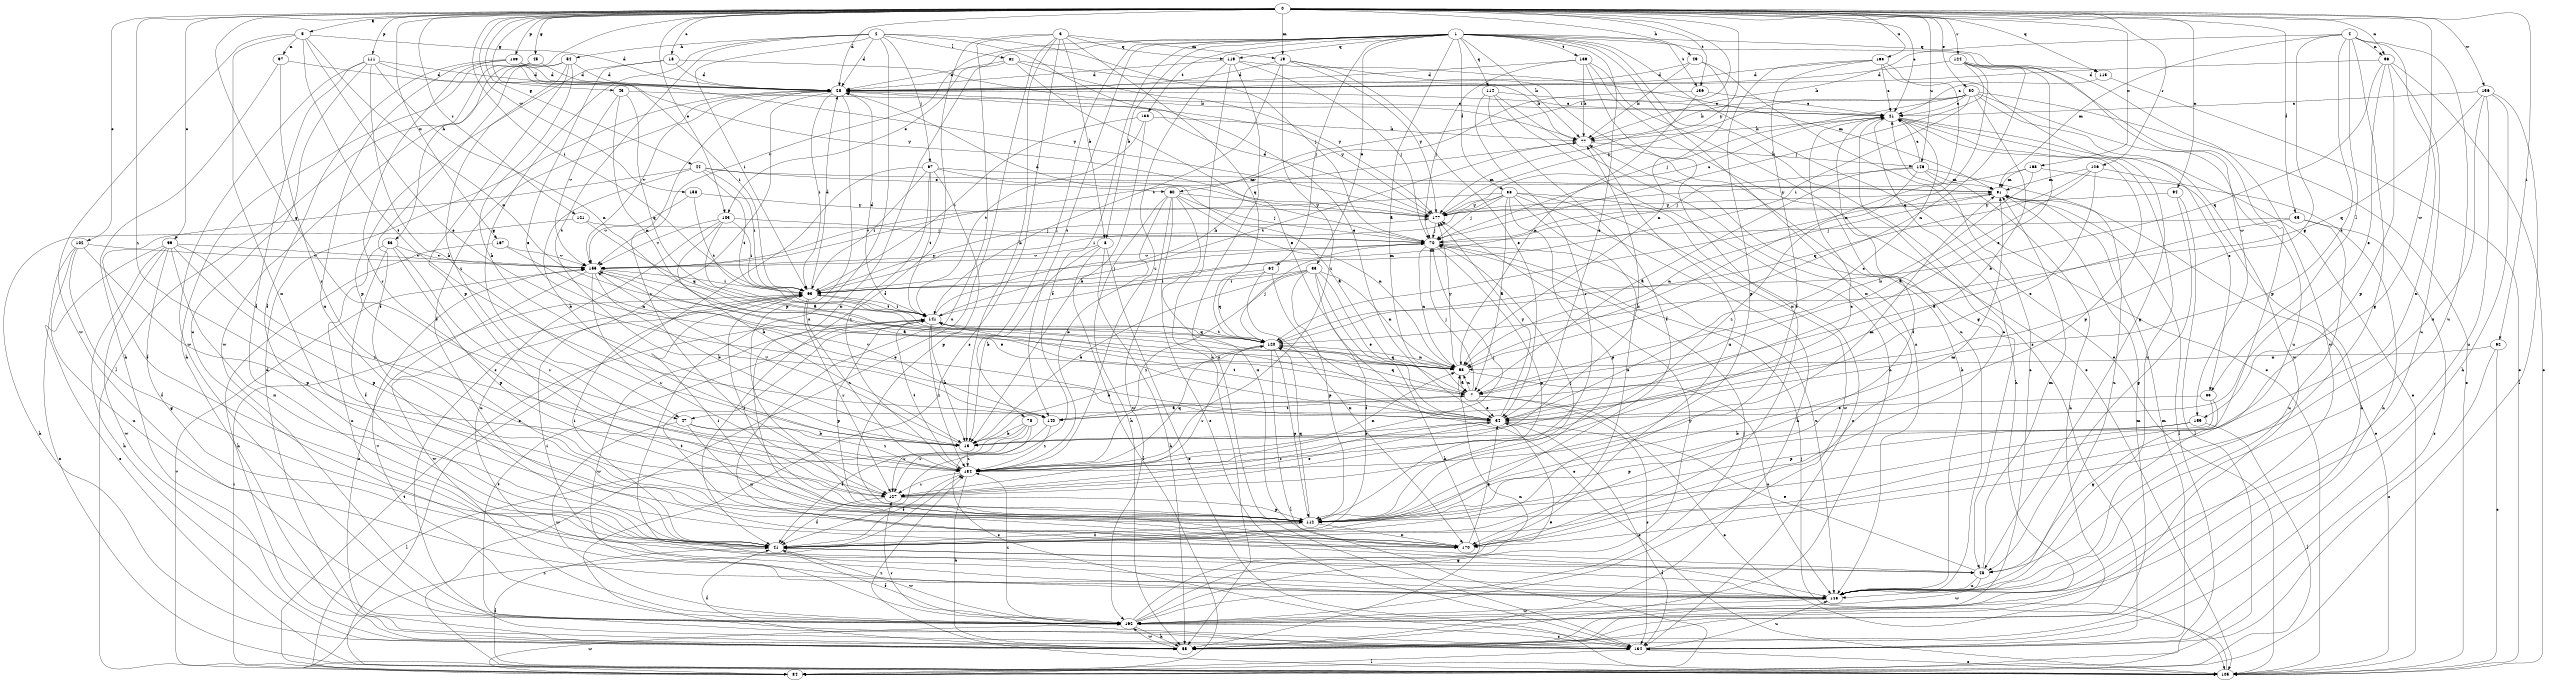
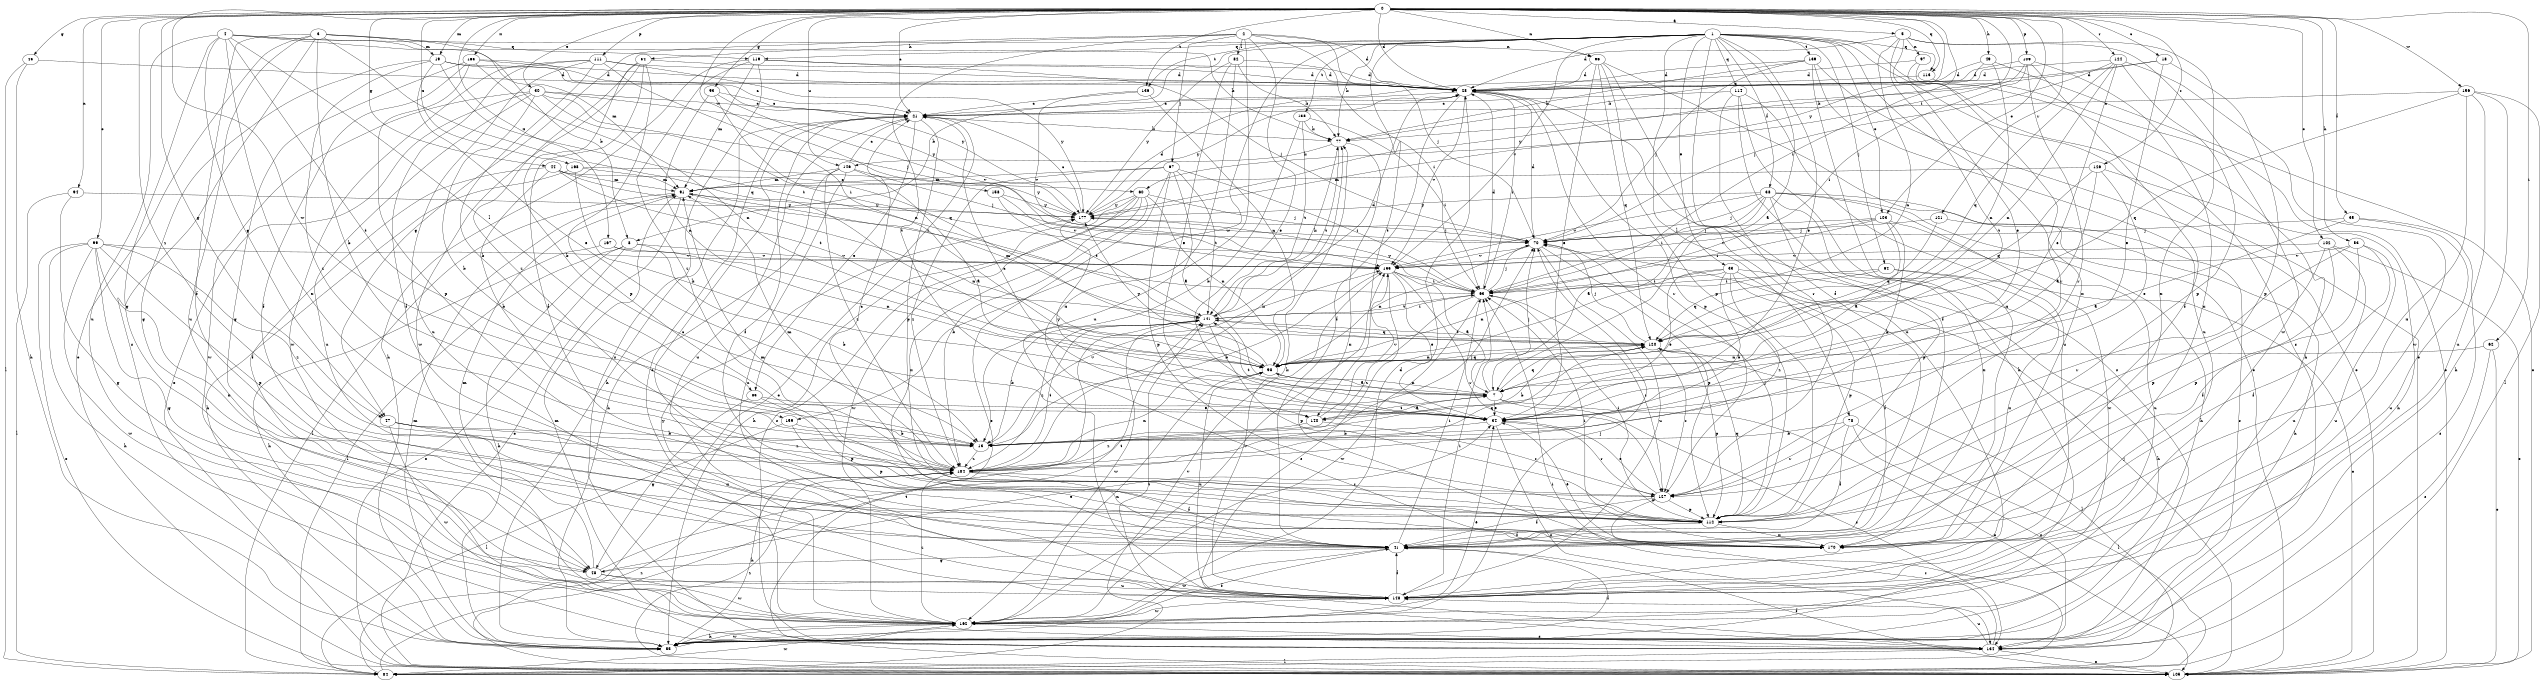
(621, 91) -> (712, 91)
(1768, 102) -> none
